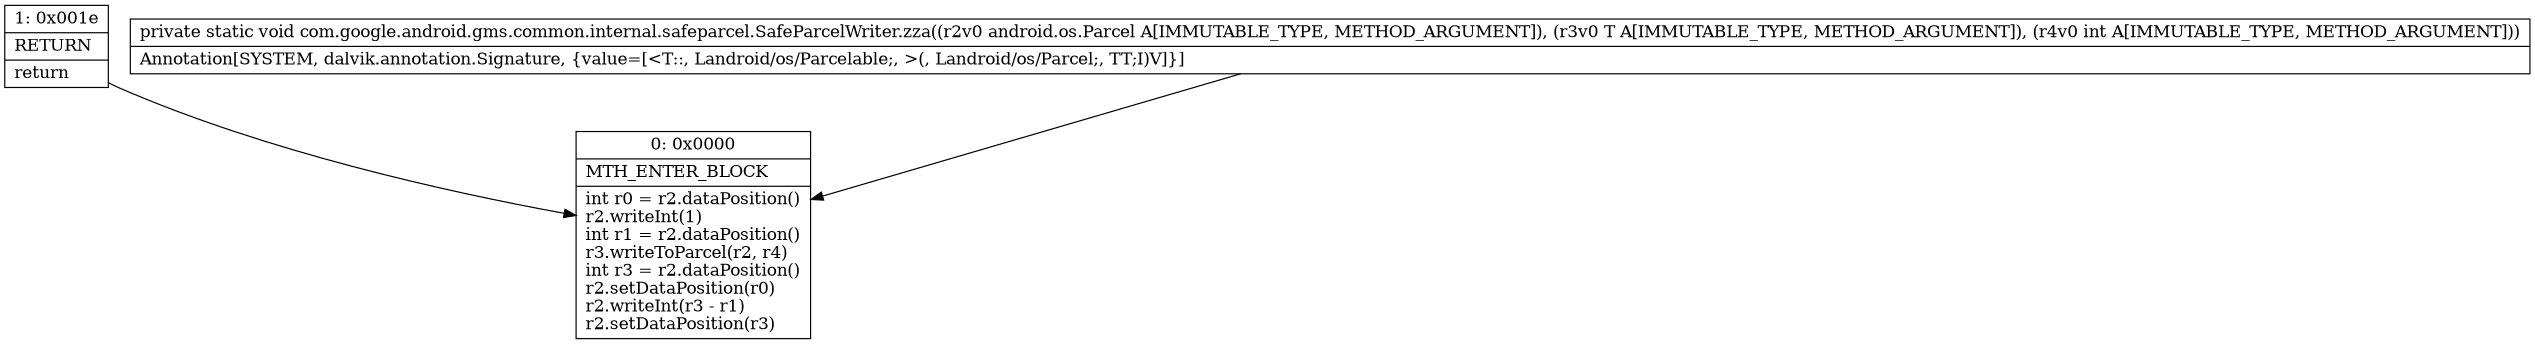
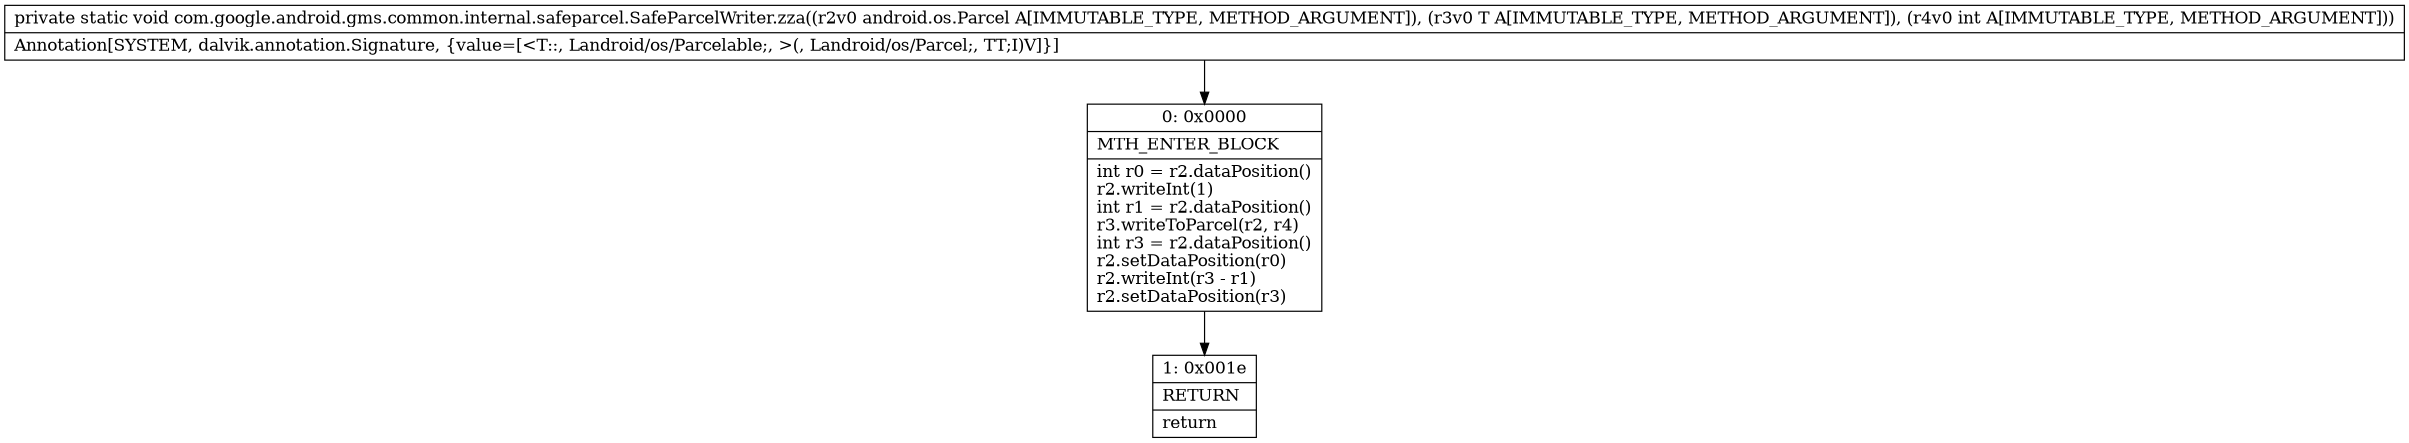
(332, 161) -> (1205, 327)
